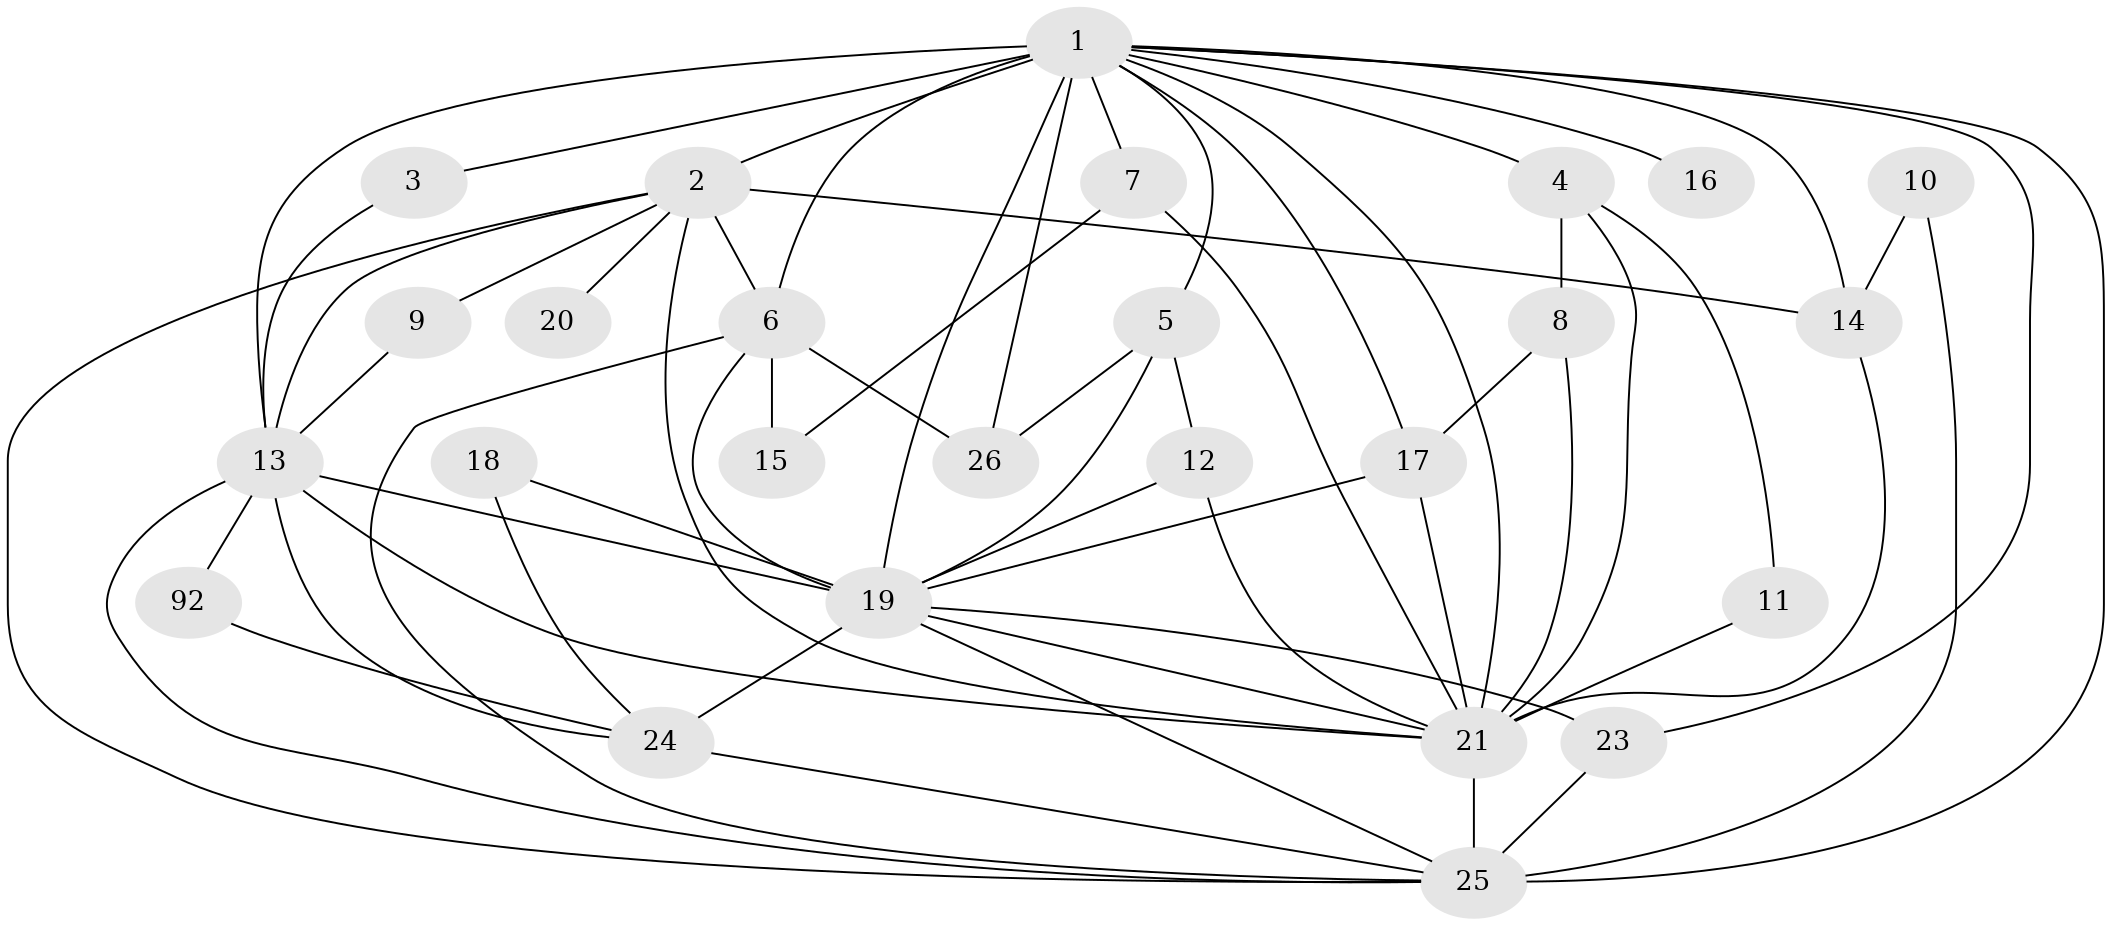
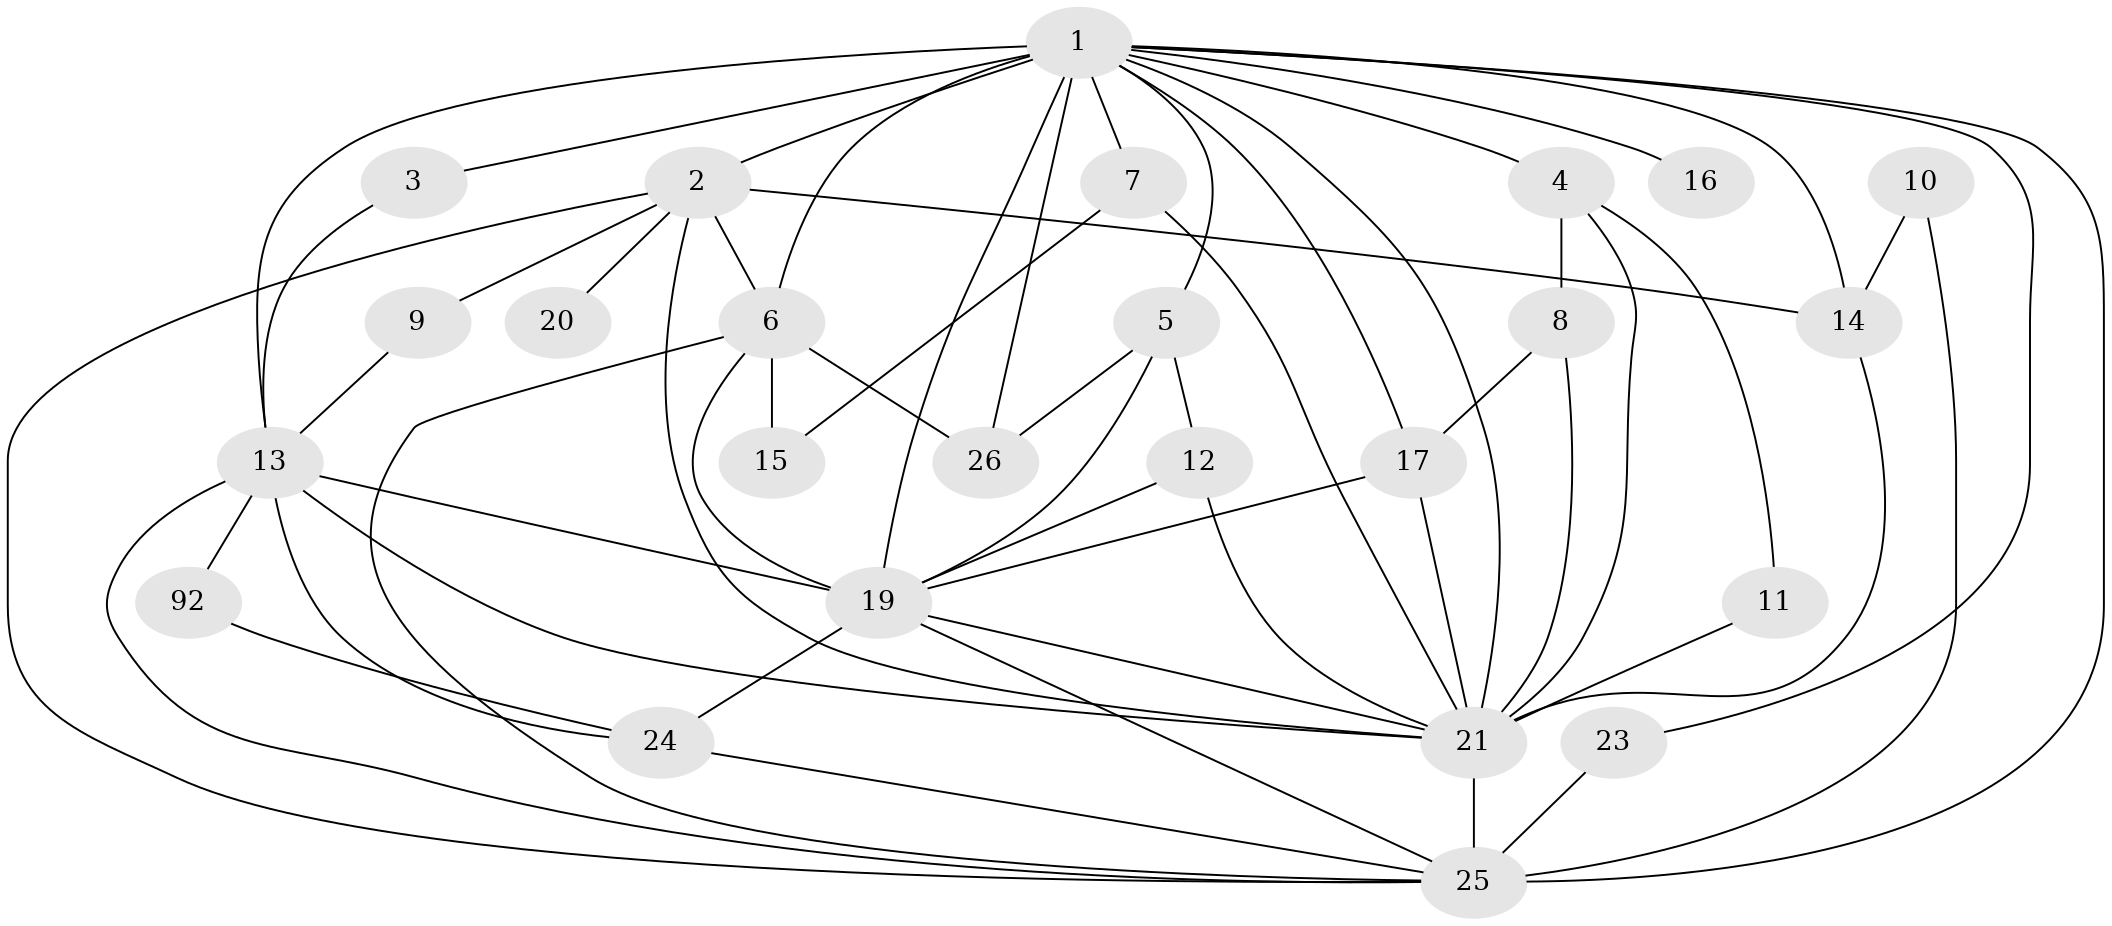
(396, 262) -> none
(484, 463) -> none
(1256, 644) -> none
